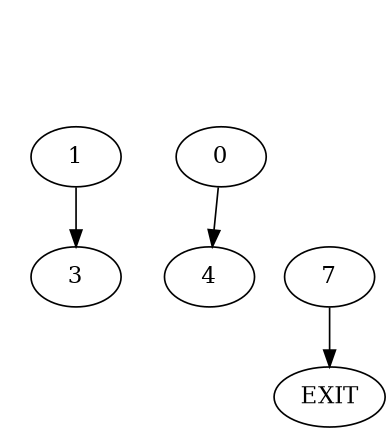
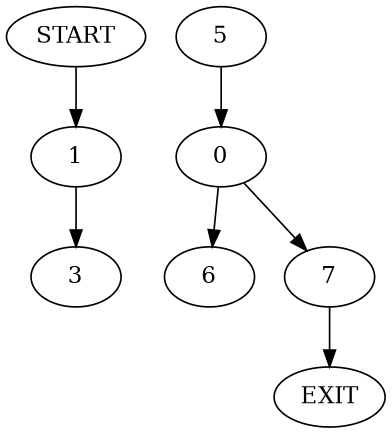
none -> (76, 37)
none -> (221, 37)
none -> (270, 211)
(210, 277) -> (210, 277)
